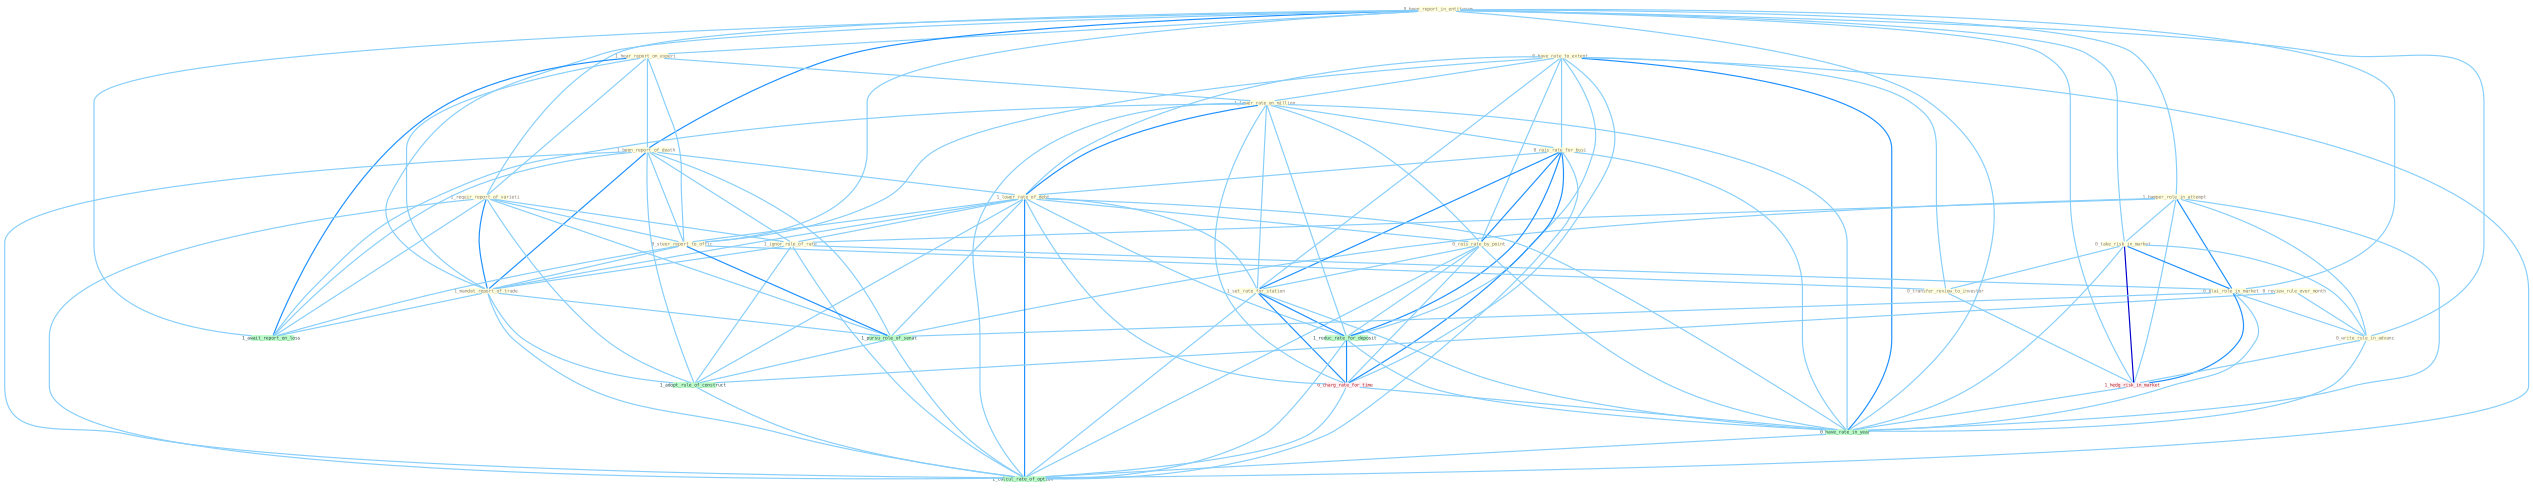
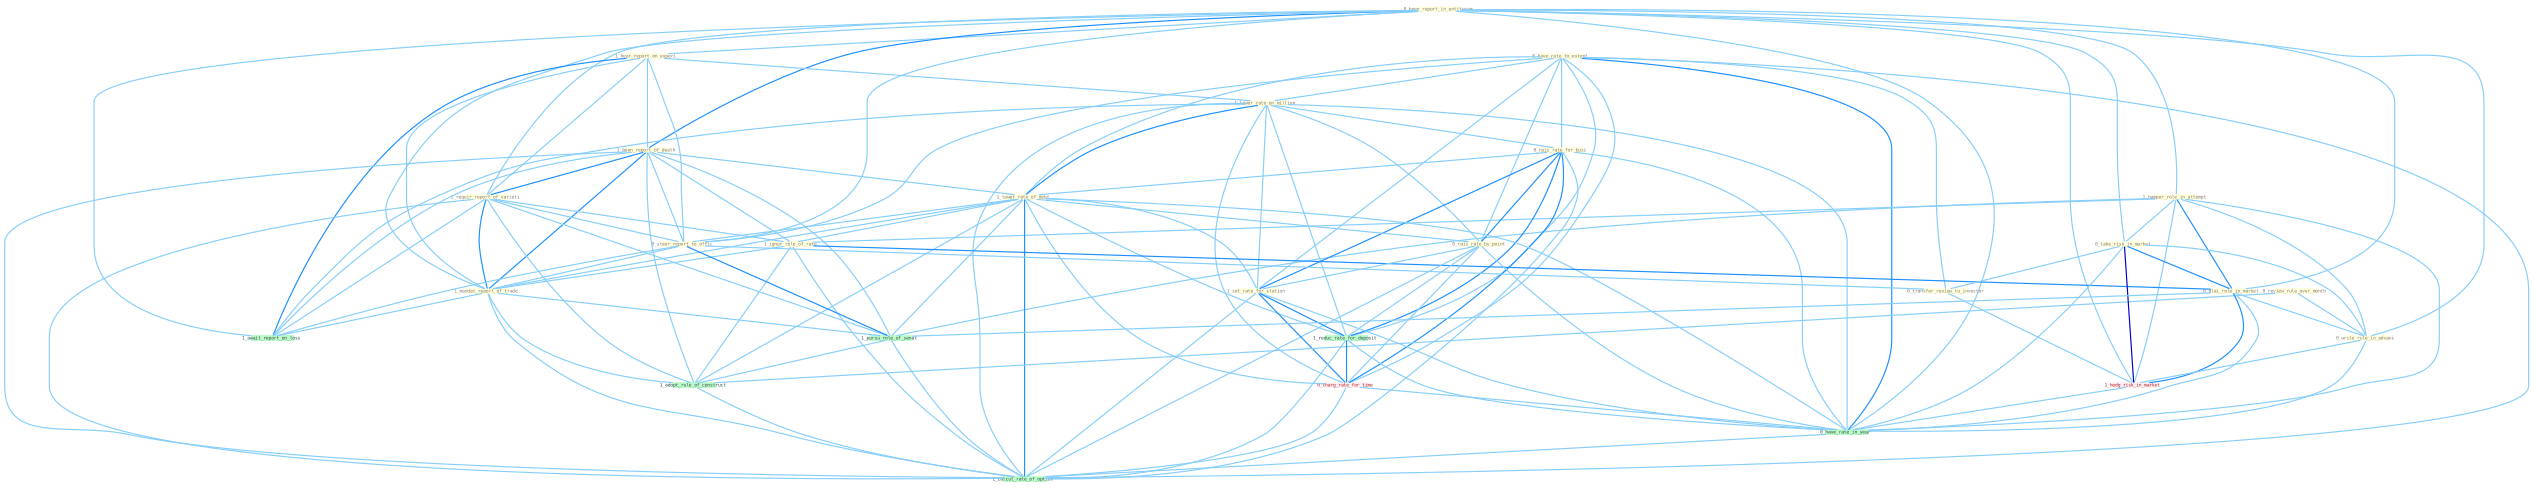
none -> (567, 174)
(1547, 269) -> (1547, 269)
